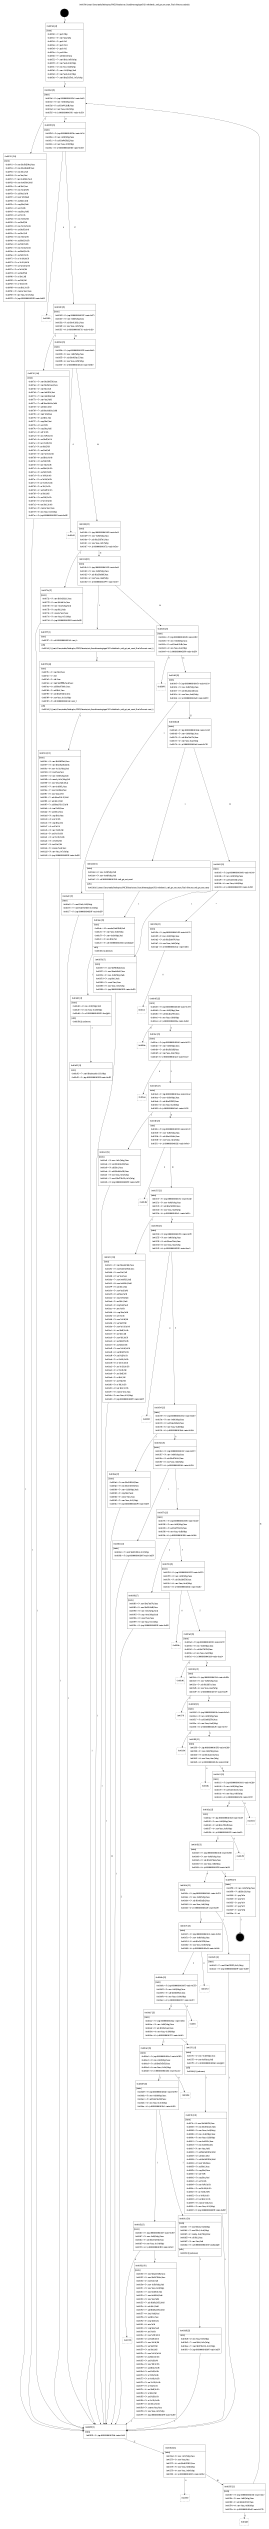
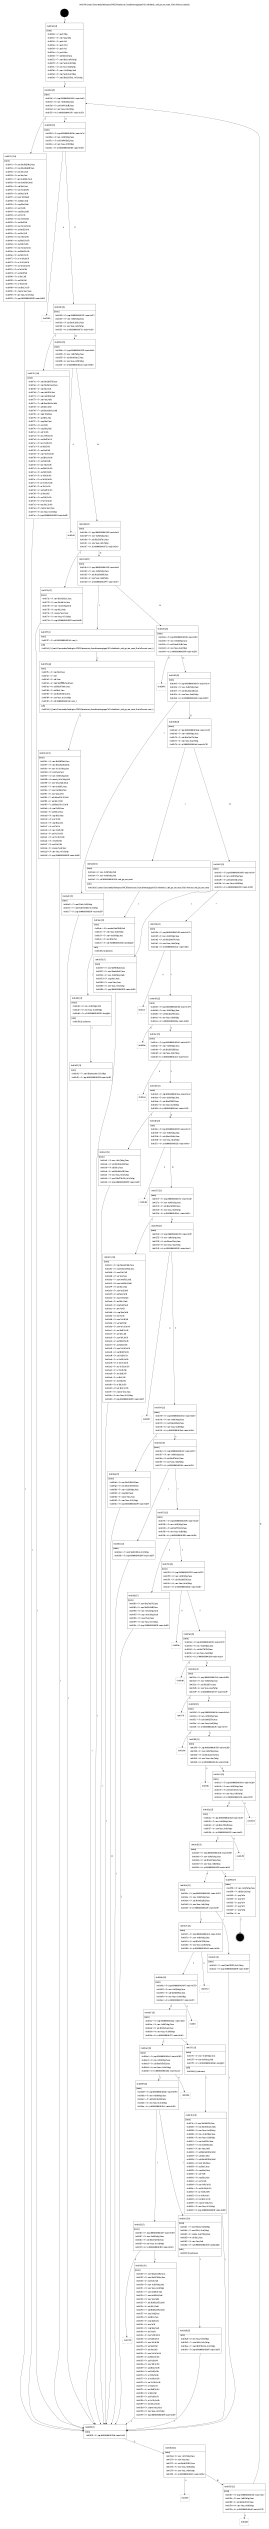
none -> (170, 972)
